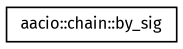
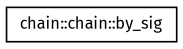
(92, 25) -> (92, 25)
